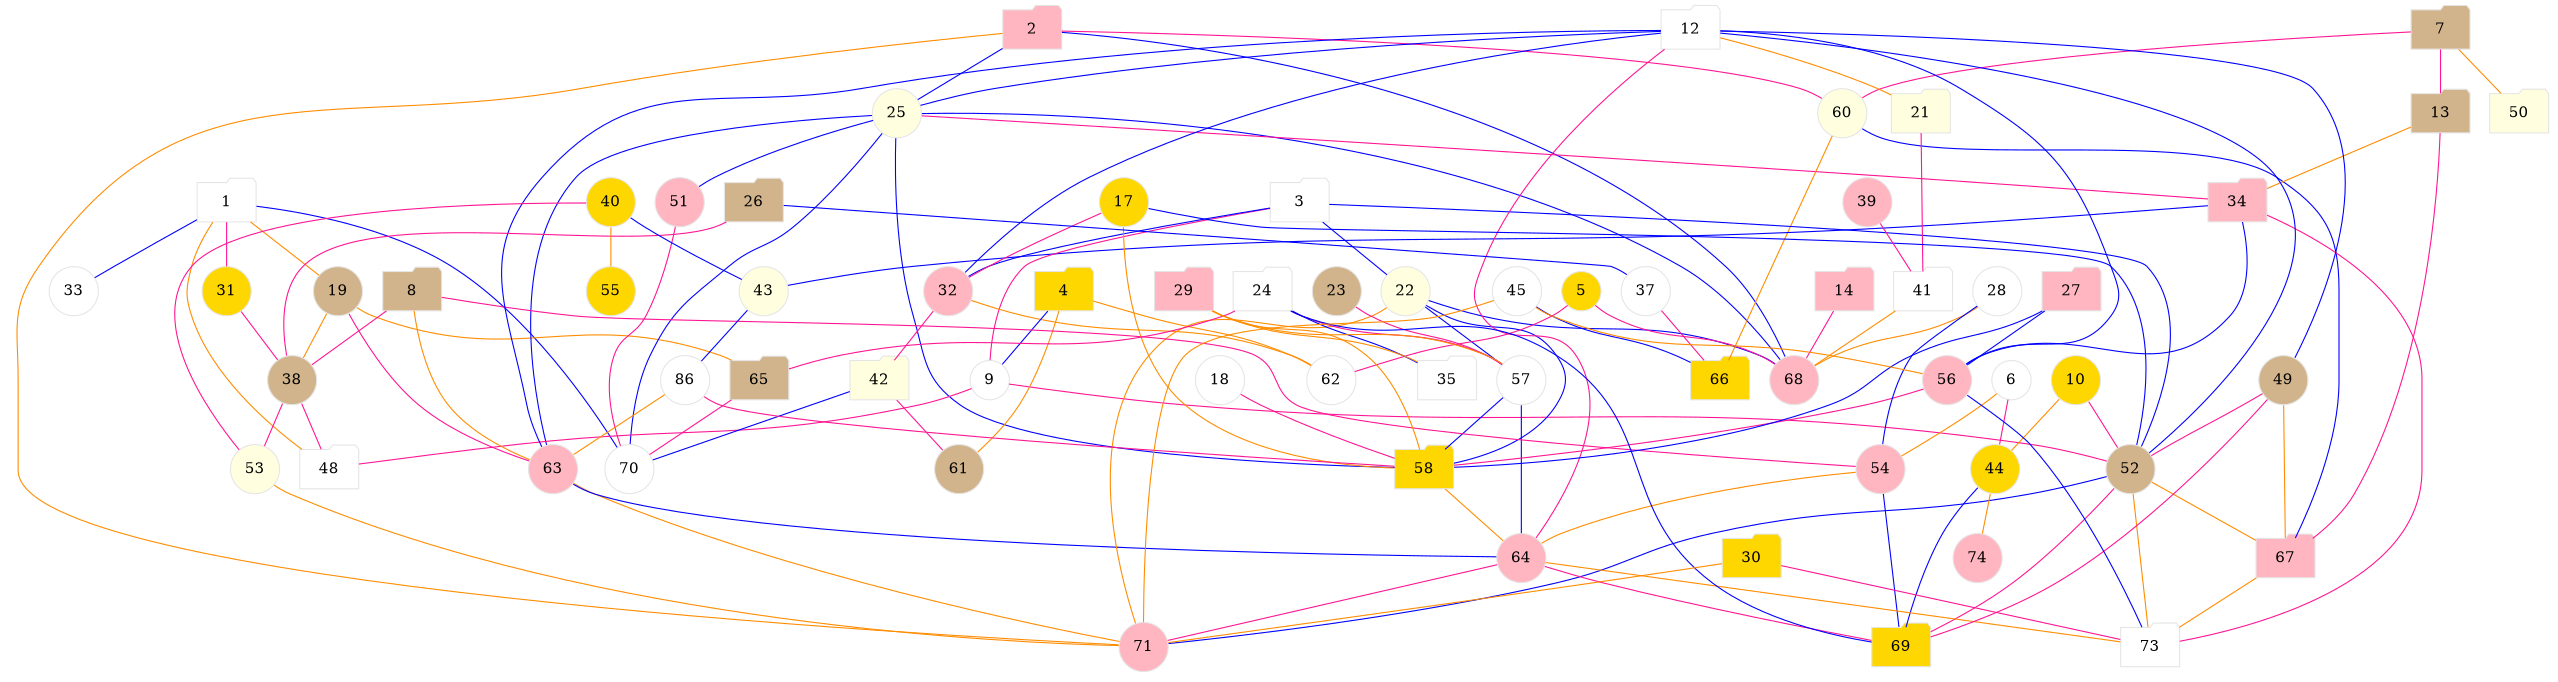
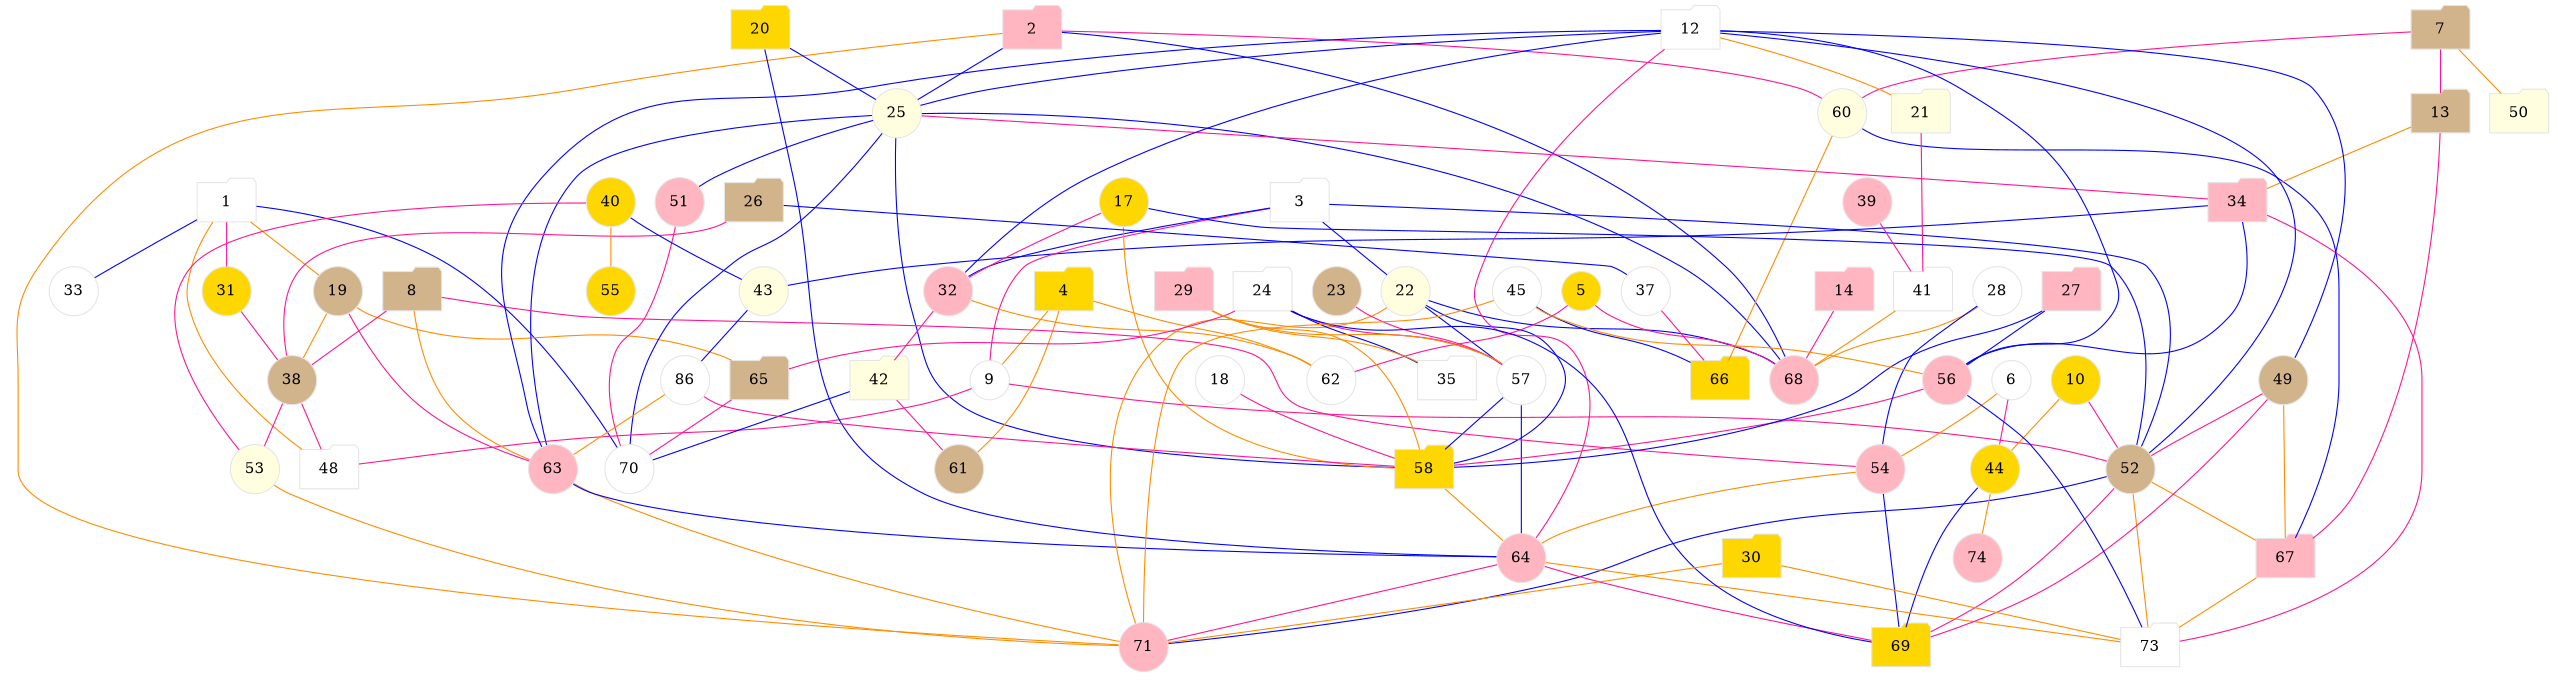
none -> (760, 29)
(1026, 336) -> (1026, 336)
(1951, 603) -> (1951, 603)
